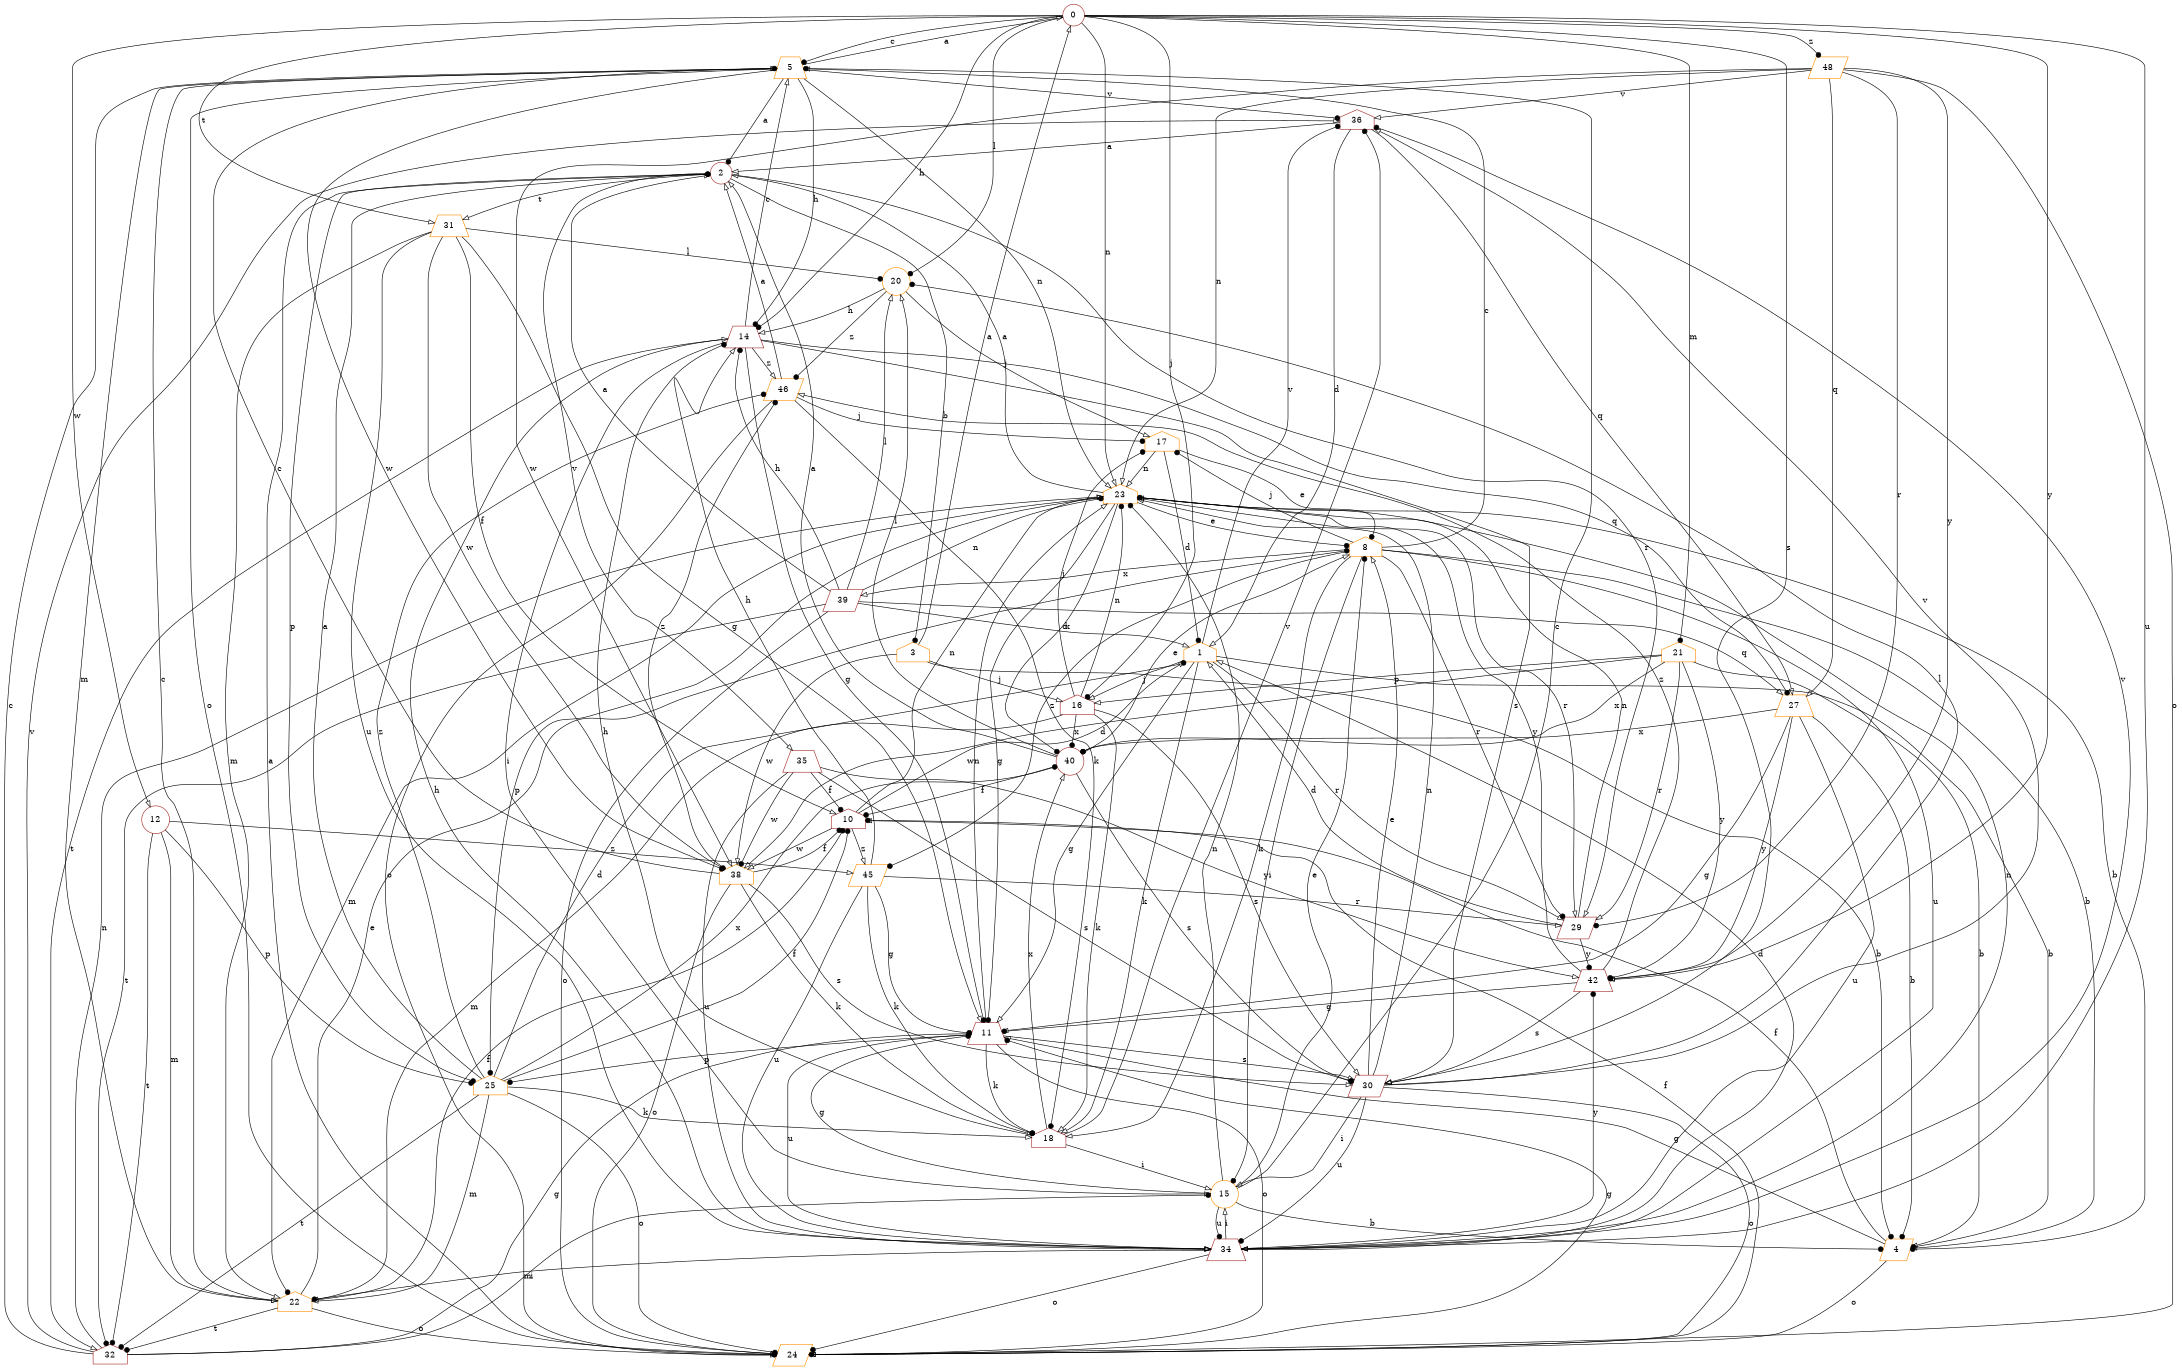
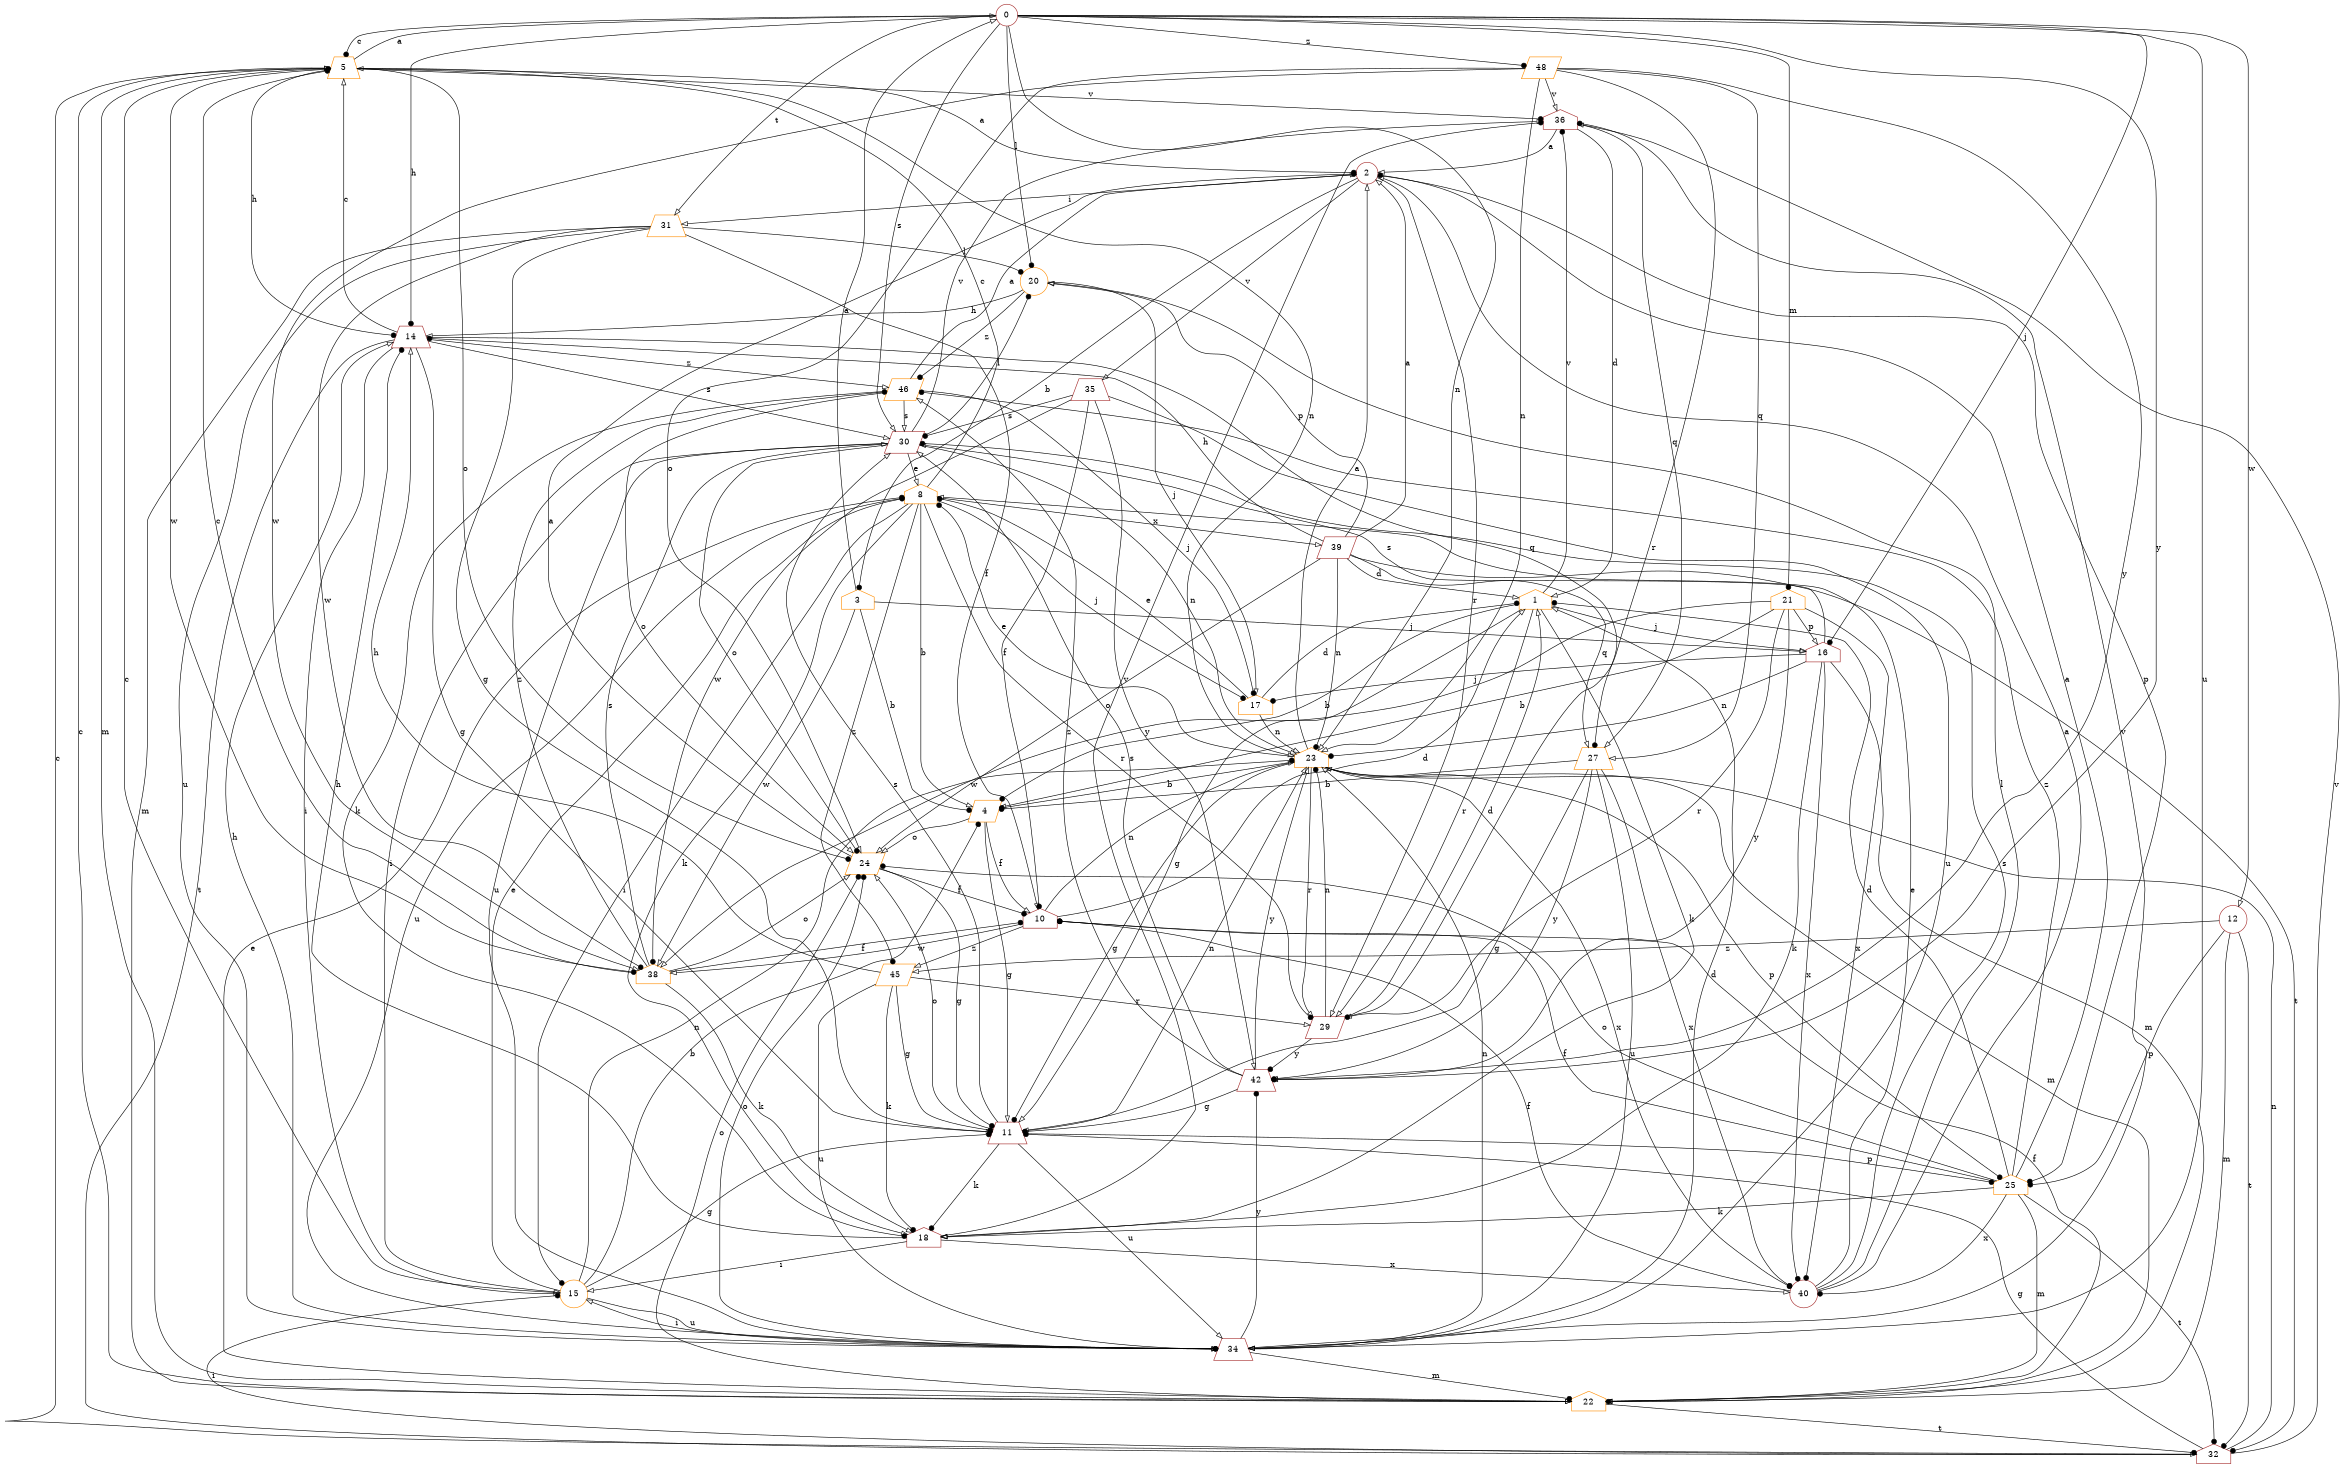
(540, 200) -> (1070, 200)
none -> (904, 413)
(886, 442) -> (1301, 416)
